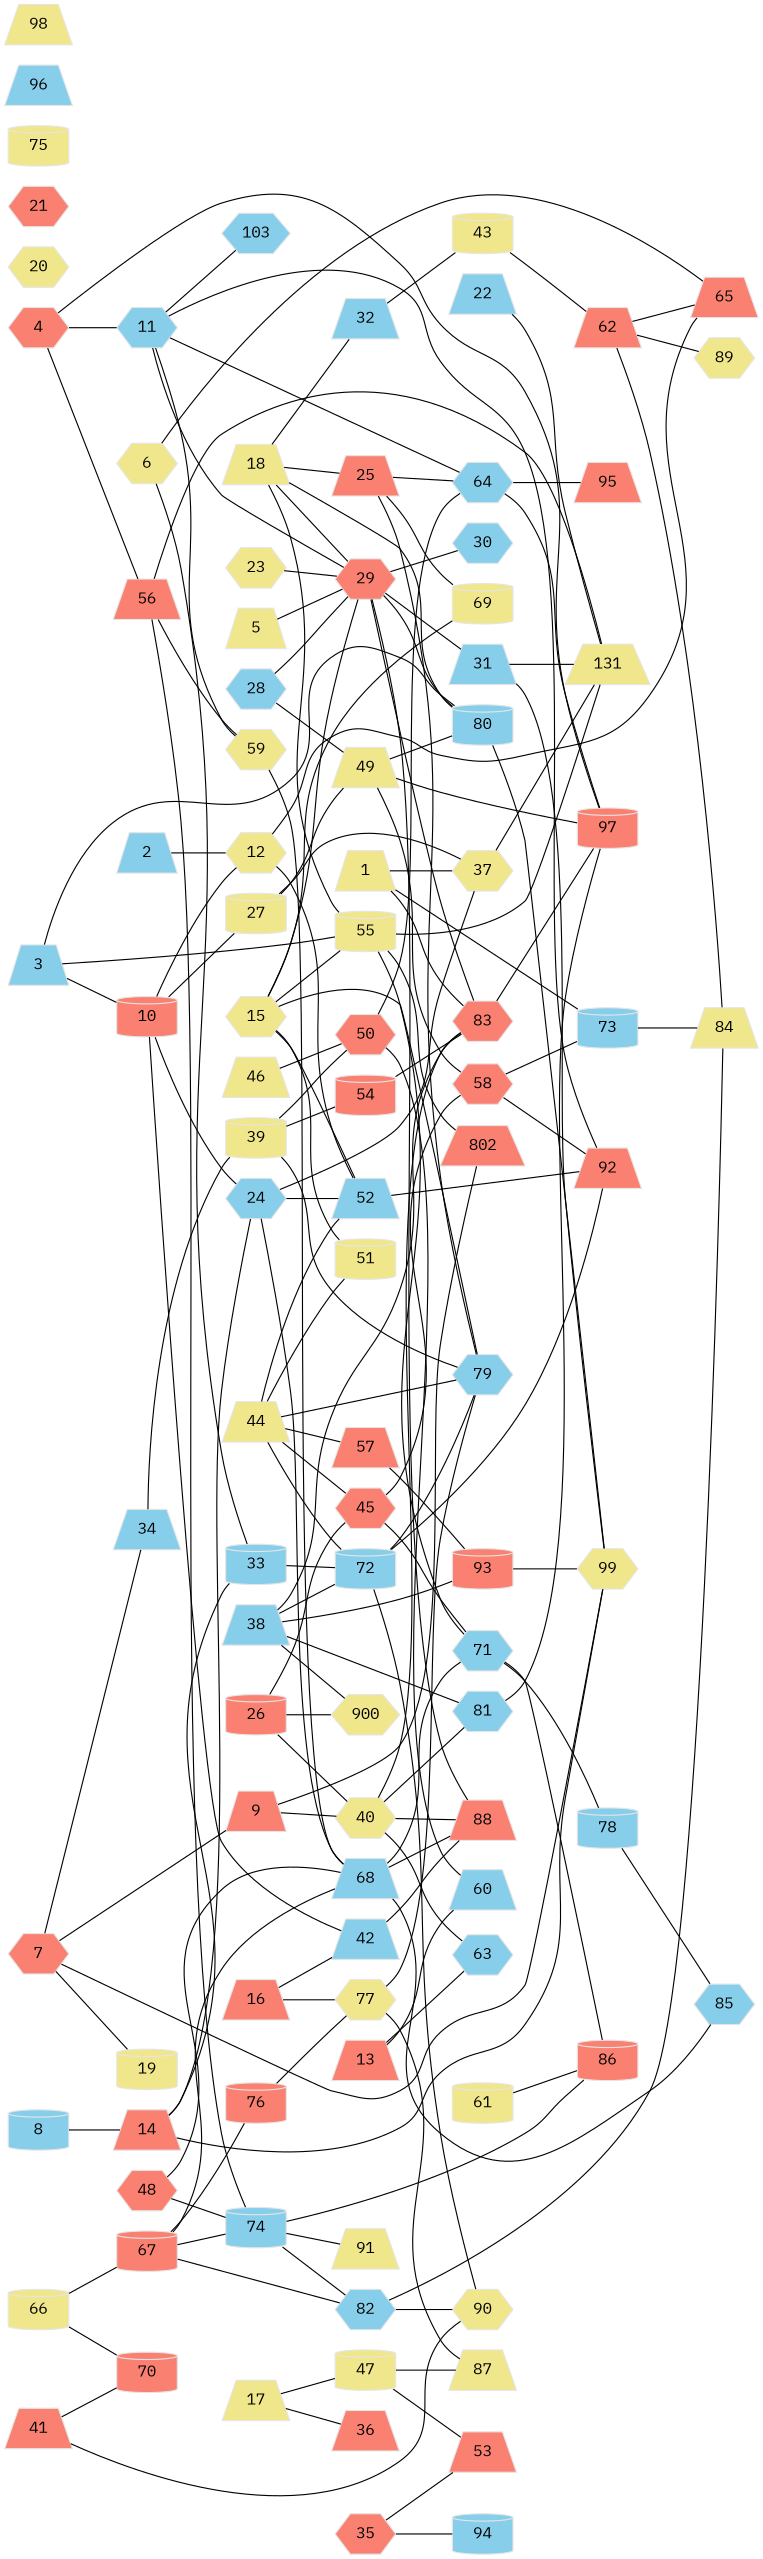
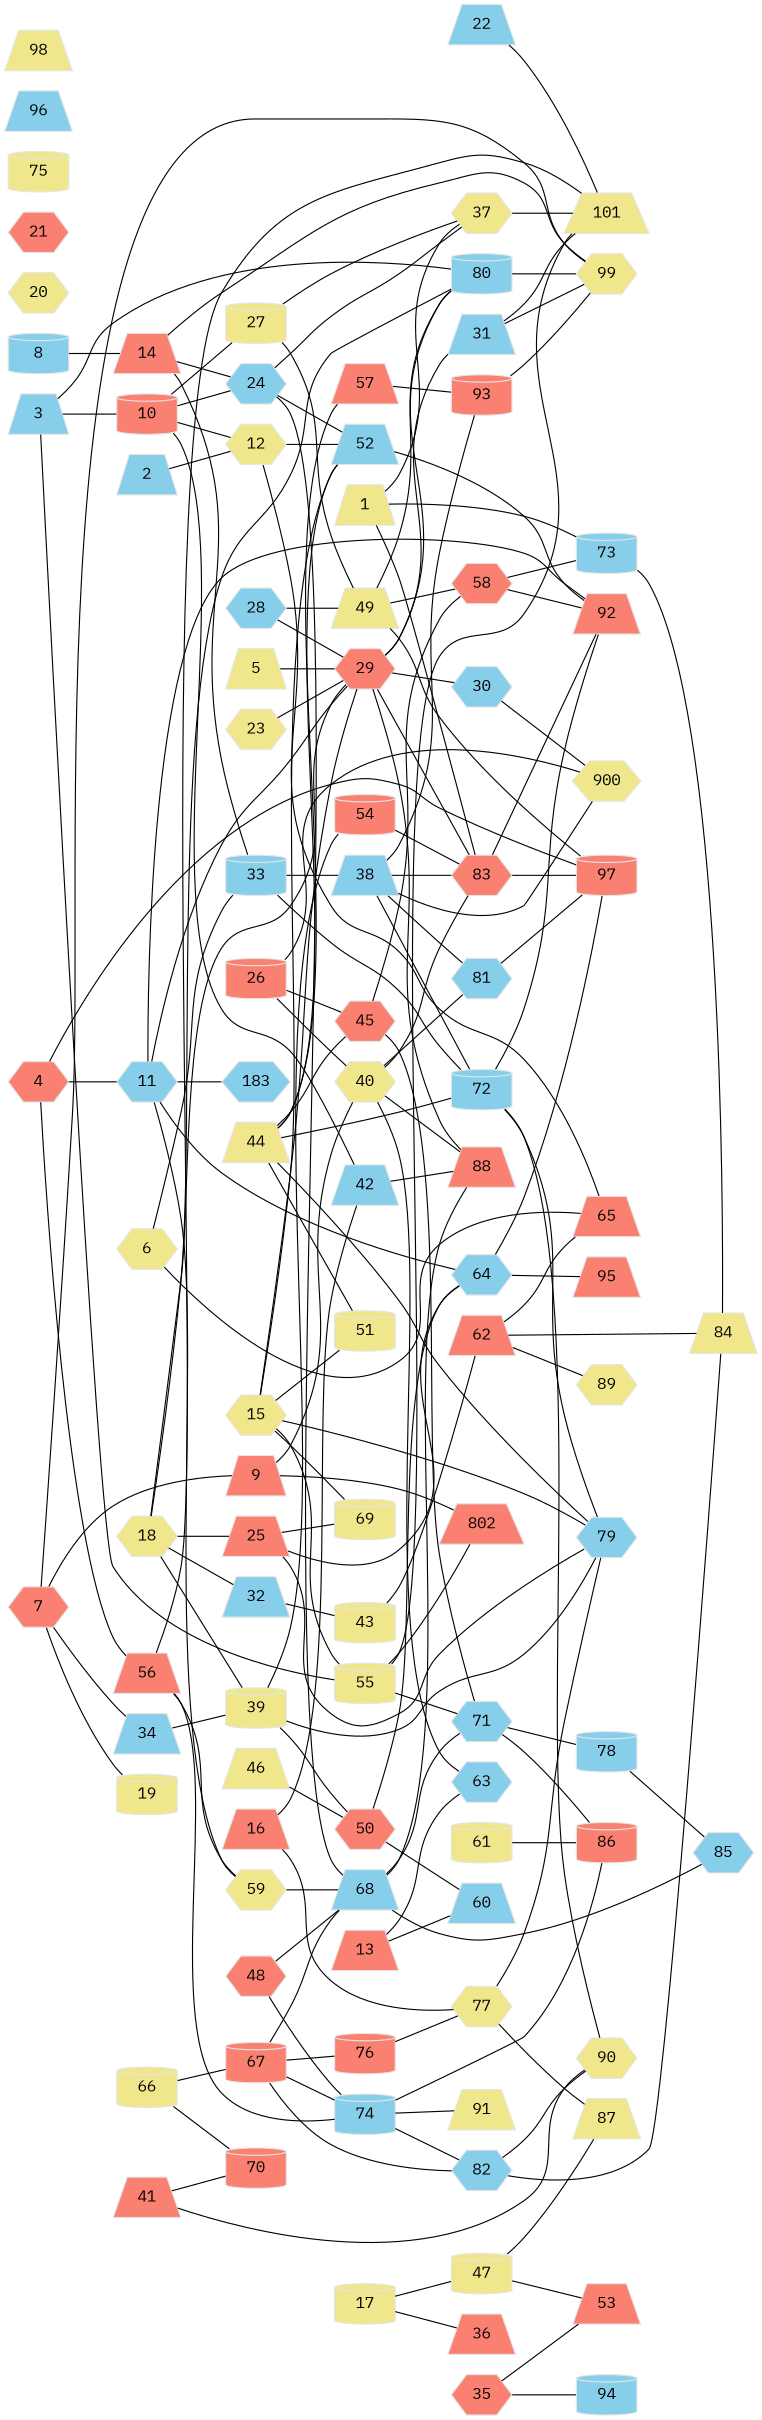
(256, 233) -> (256, 1082)
(256, 465) -> (147, 1536)
(608, 664) -> (607, 213)
(301, 700) -> (201, 1622)
none -> (541, 732)
none -> (544, 745)
none -> (312, 875)
(256, 2400) -> (365, 2304)
